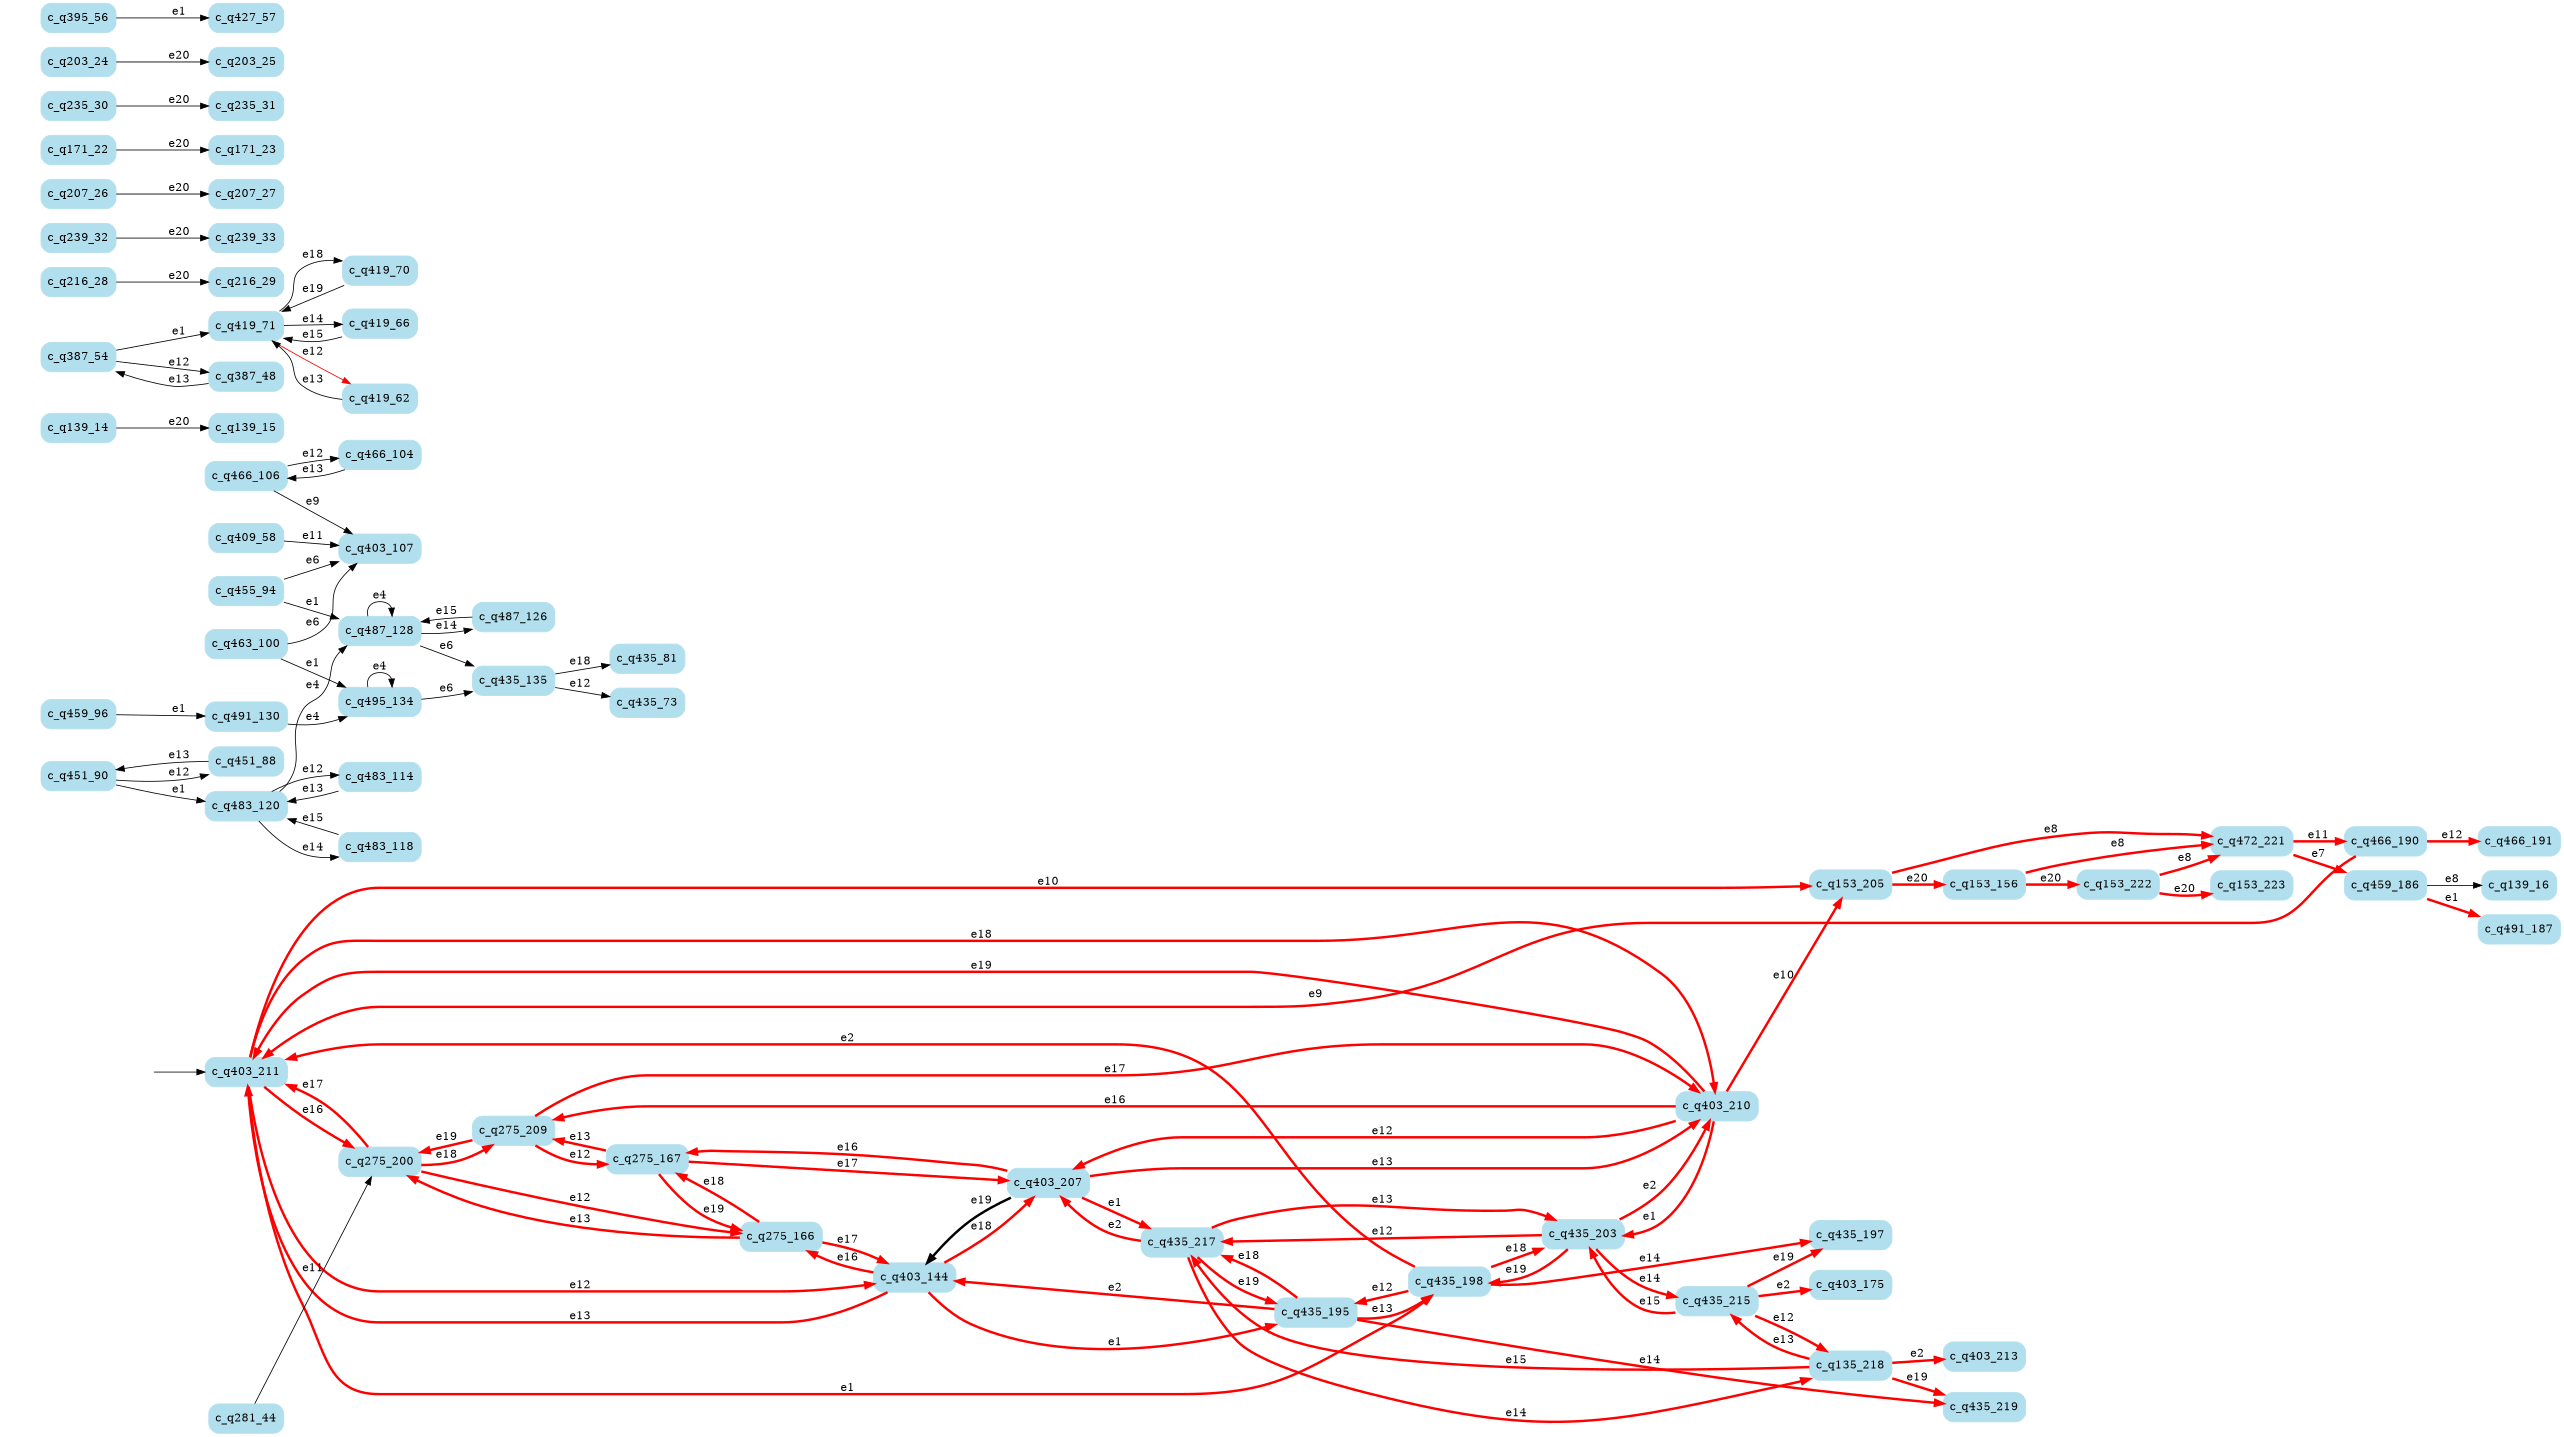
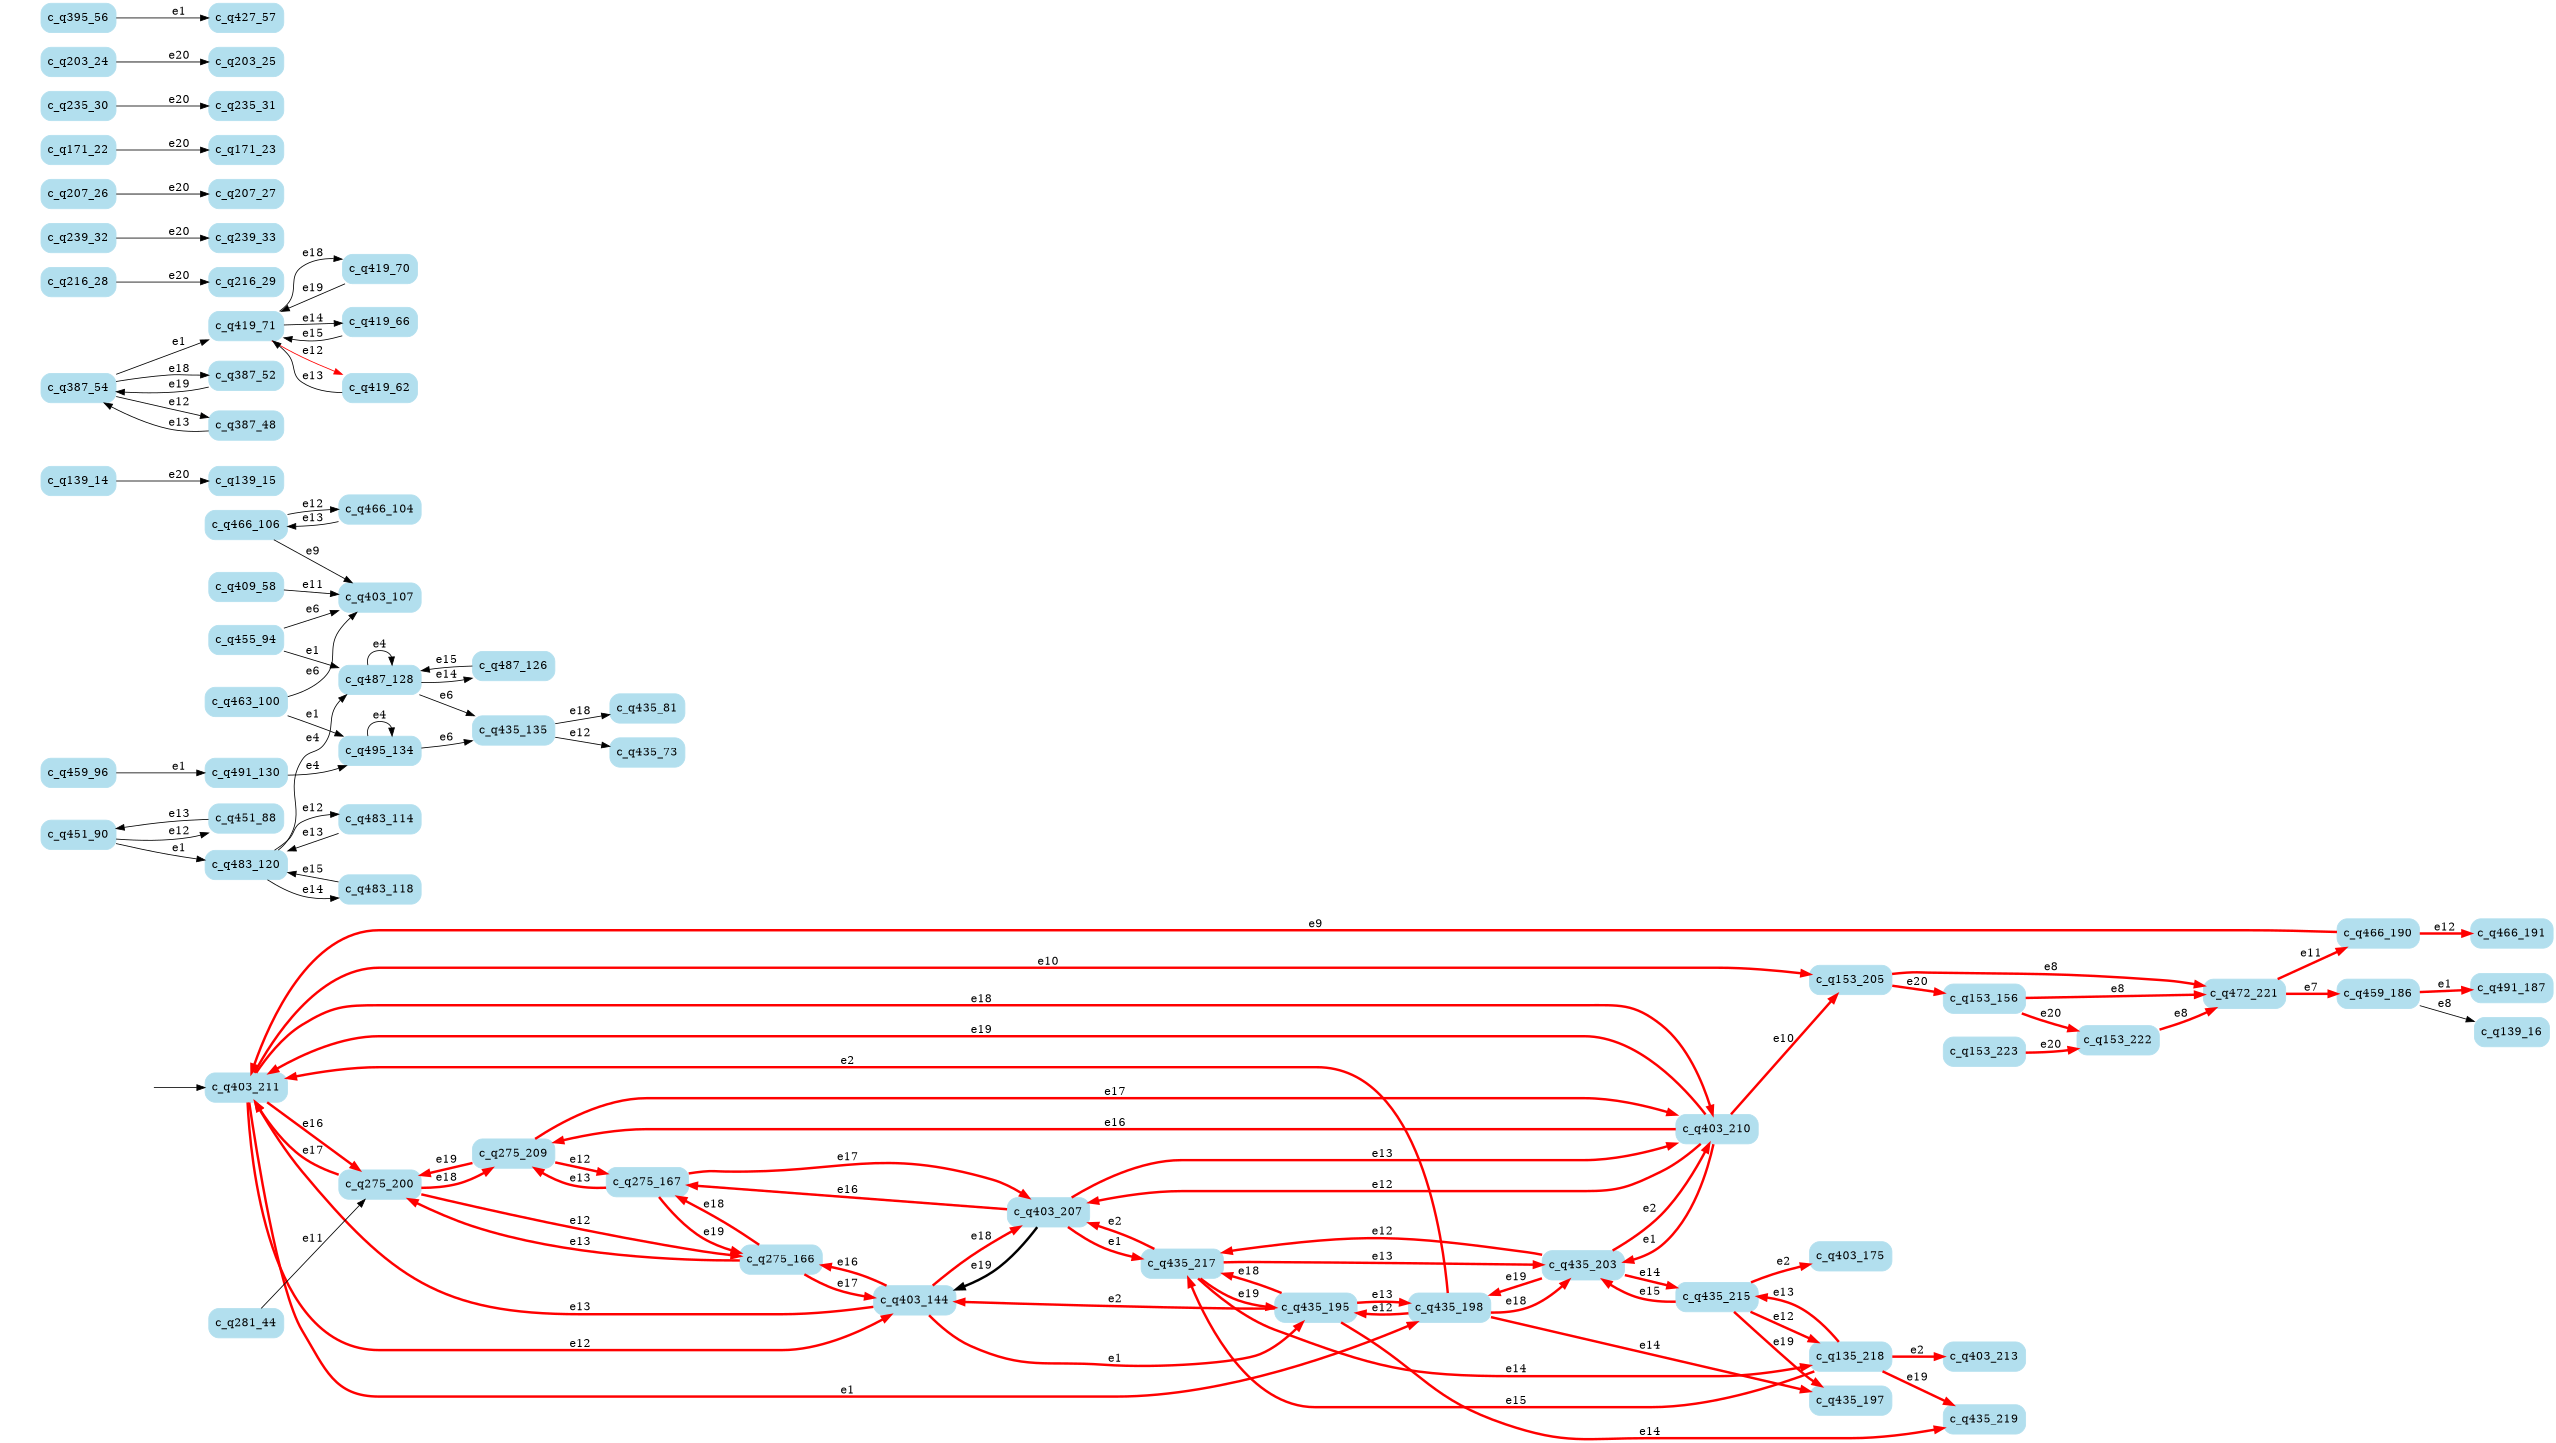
none -> (246, 376)
(2181, 896) -> (2047, 1052)
